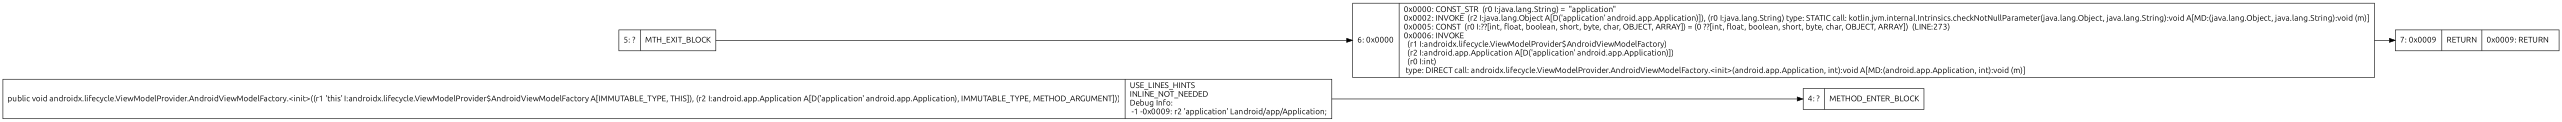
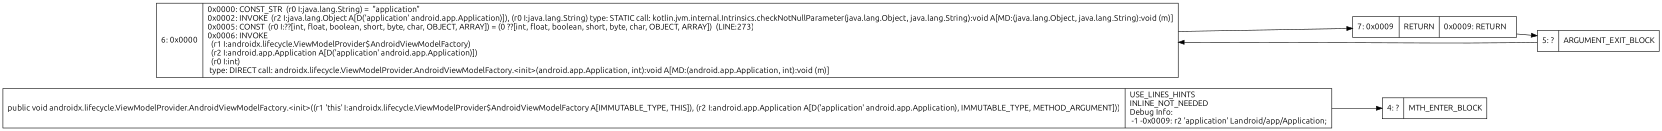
none -> (1524, 35)
(678, 40) -> (1609, 41)
(1874, 99) -> (1445, 108)
